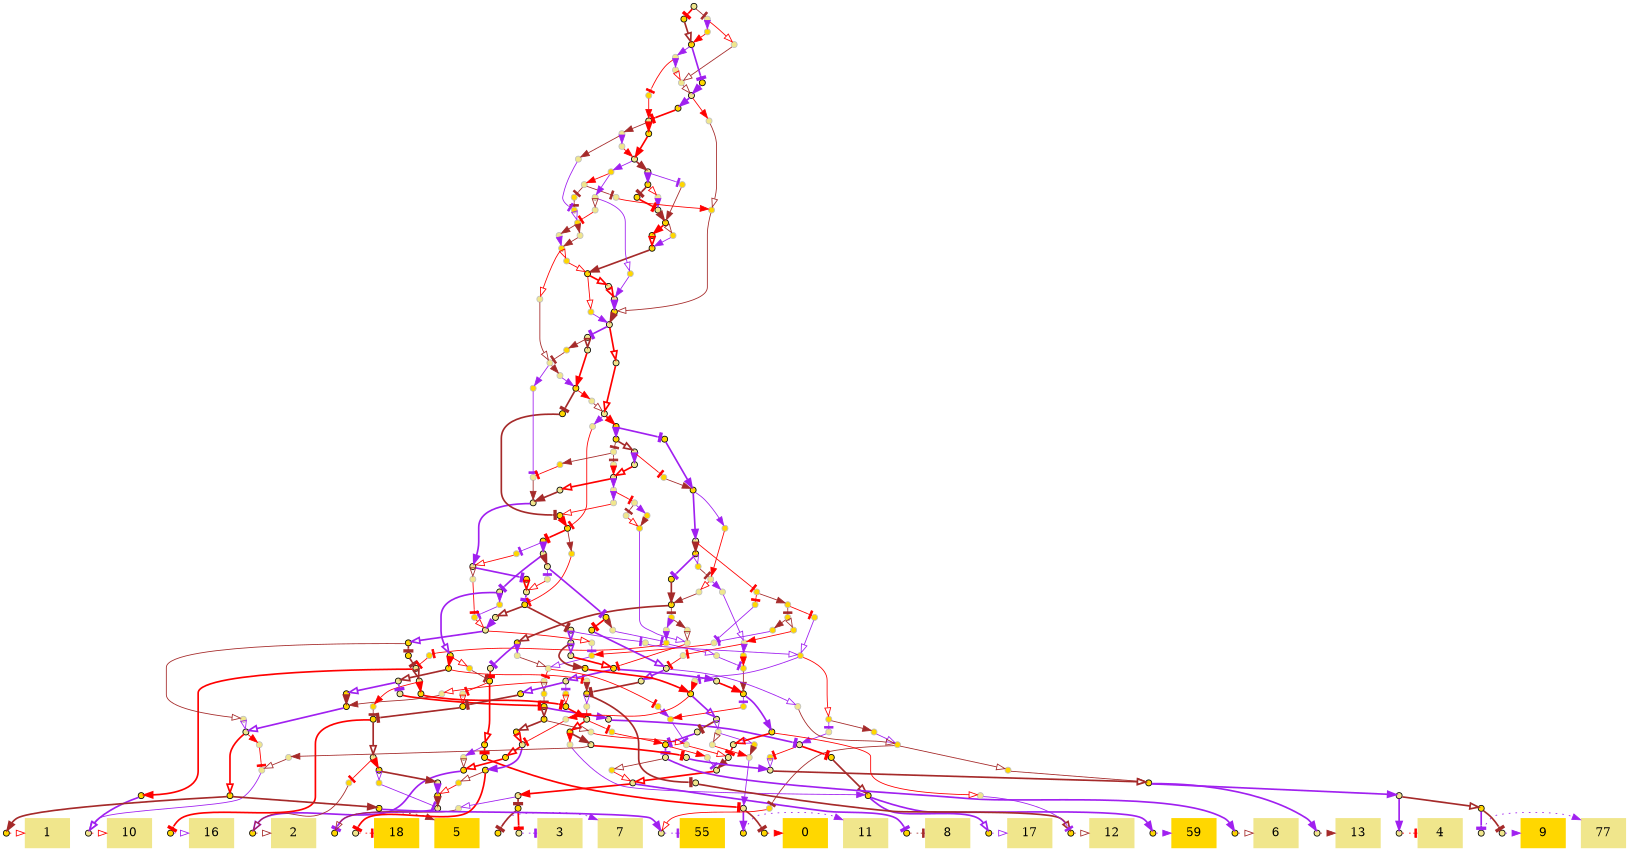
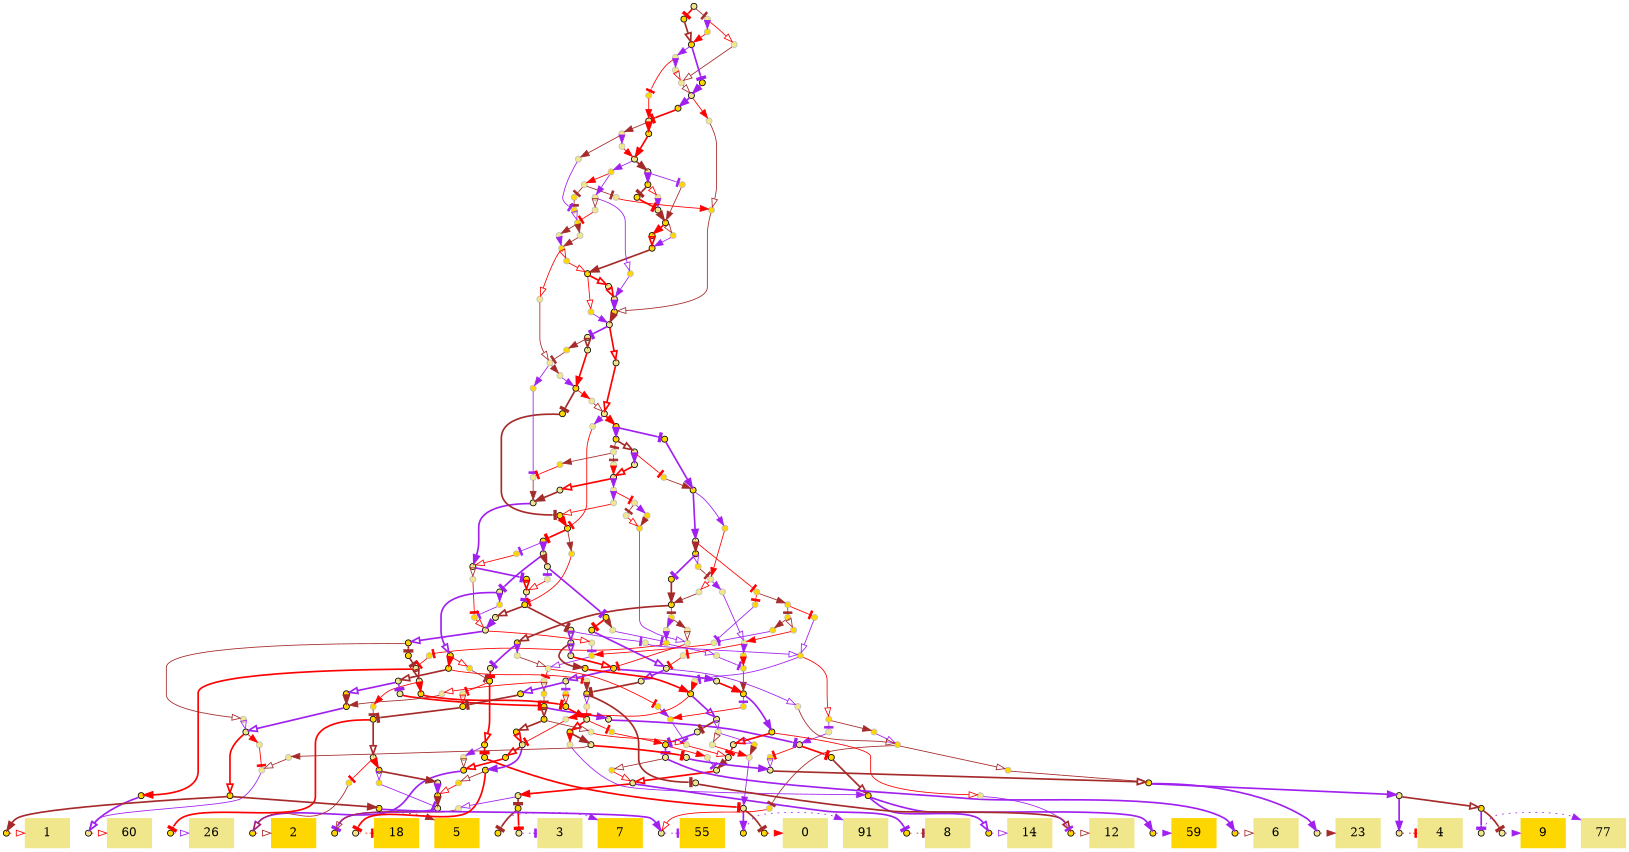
(129, 833) -> (129, 833)
(212, 833) -> (212, 833)
(294, 833) -> (294, 833)
(620, 833) -> (620, 833)
(805, 833) -> (805, 833)
(866, 833) -> (866, 833)
(1030, 833) -> (1030, 833)
(1358, 833) -> (1358, 833)
